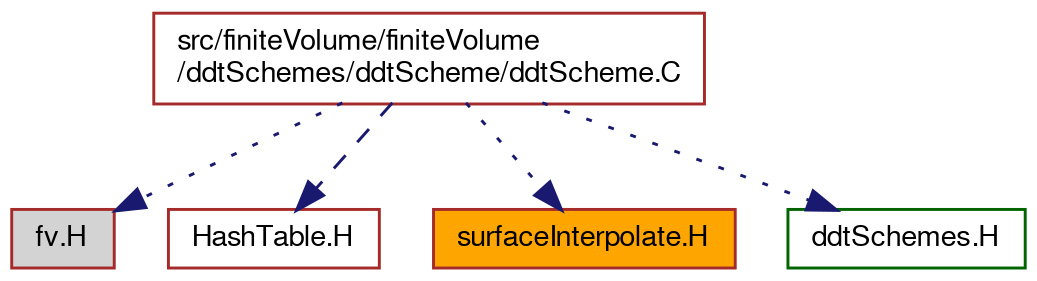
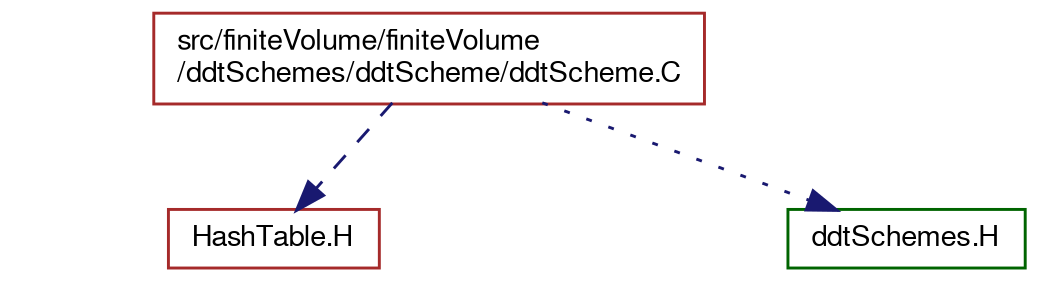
(63, 239) -> none
(584, 239) -> none
